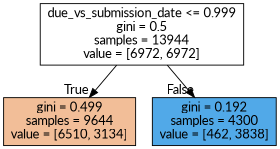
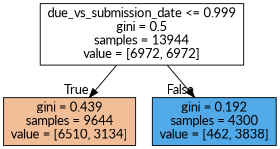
(70, 122) -> (70, 122)
